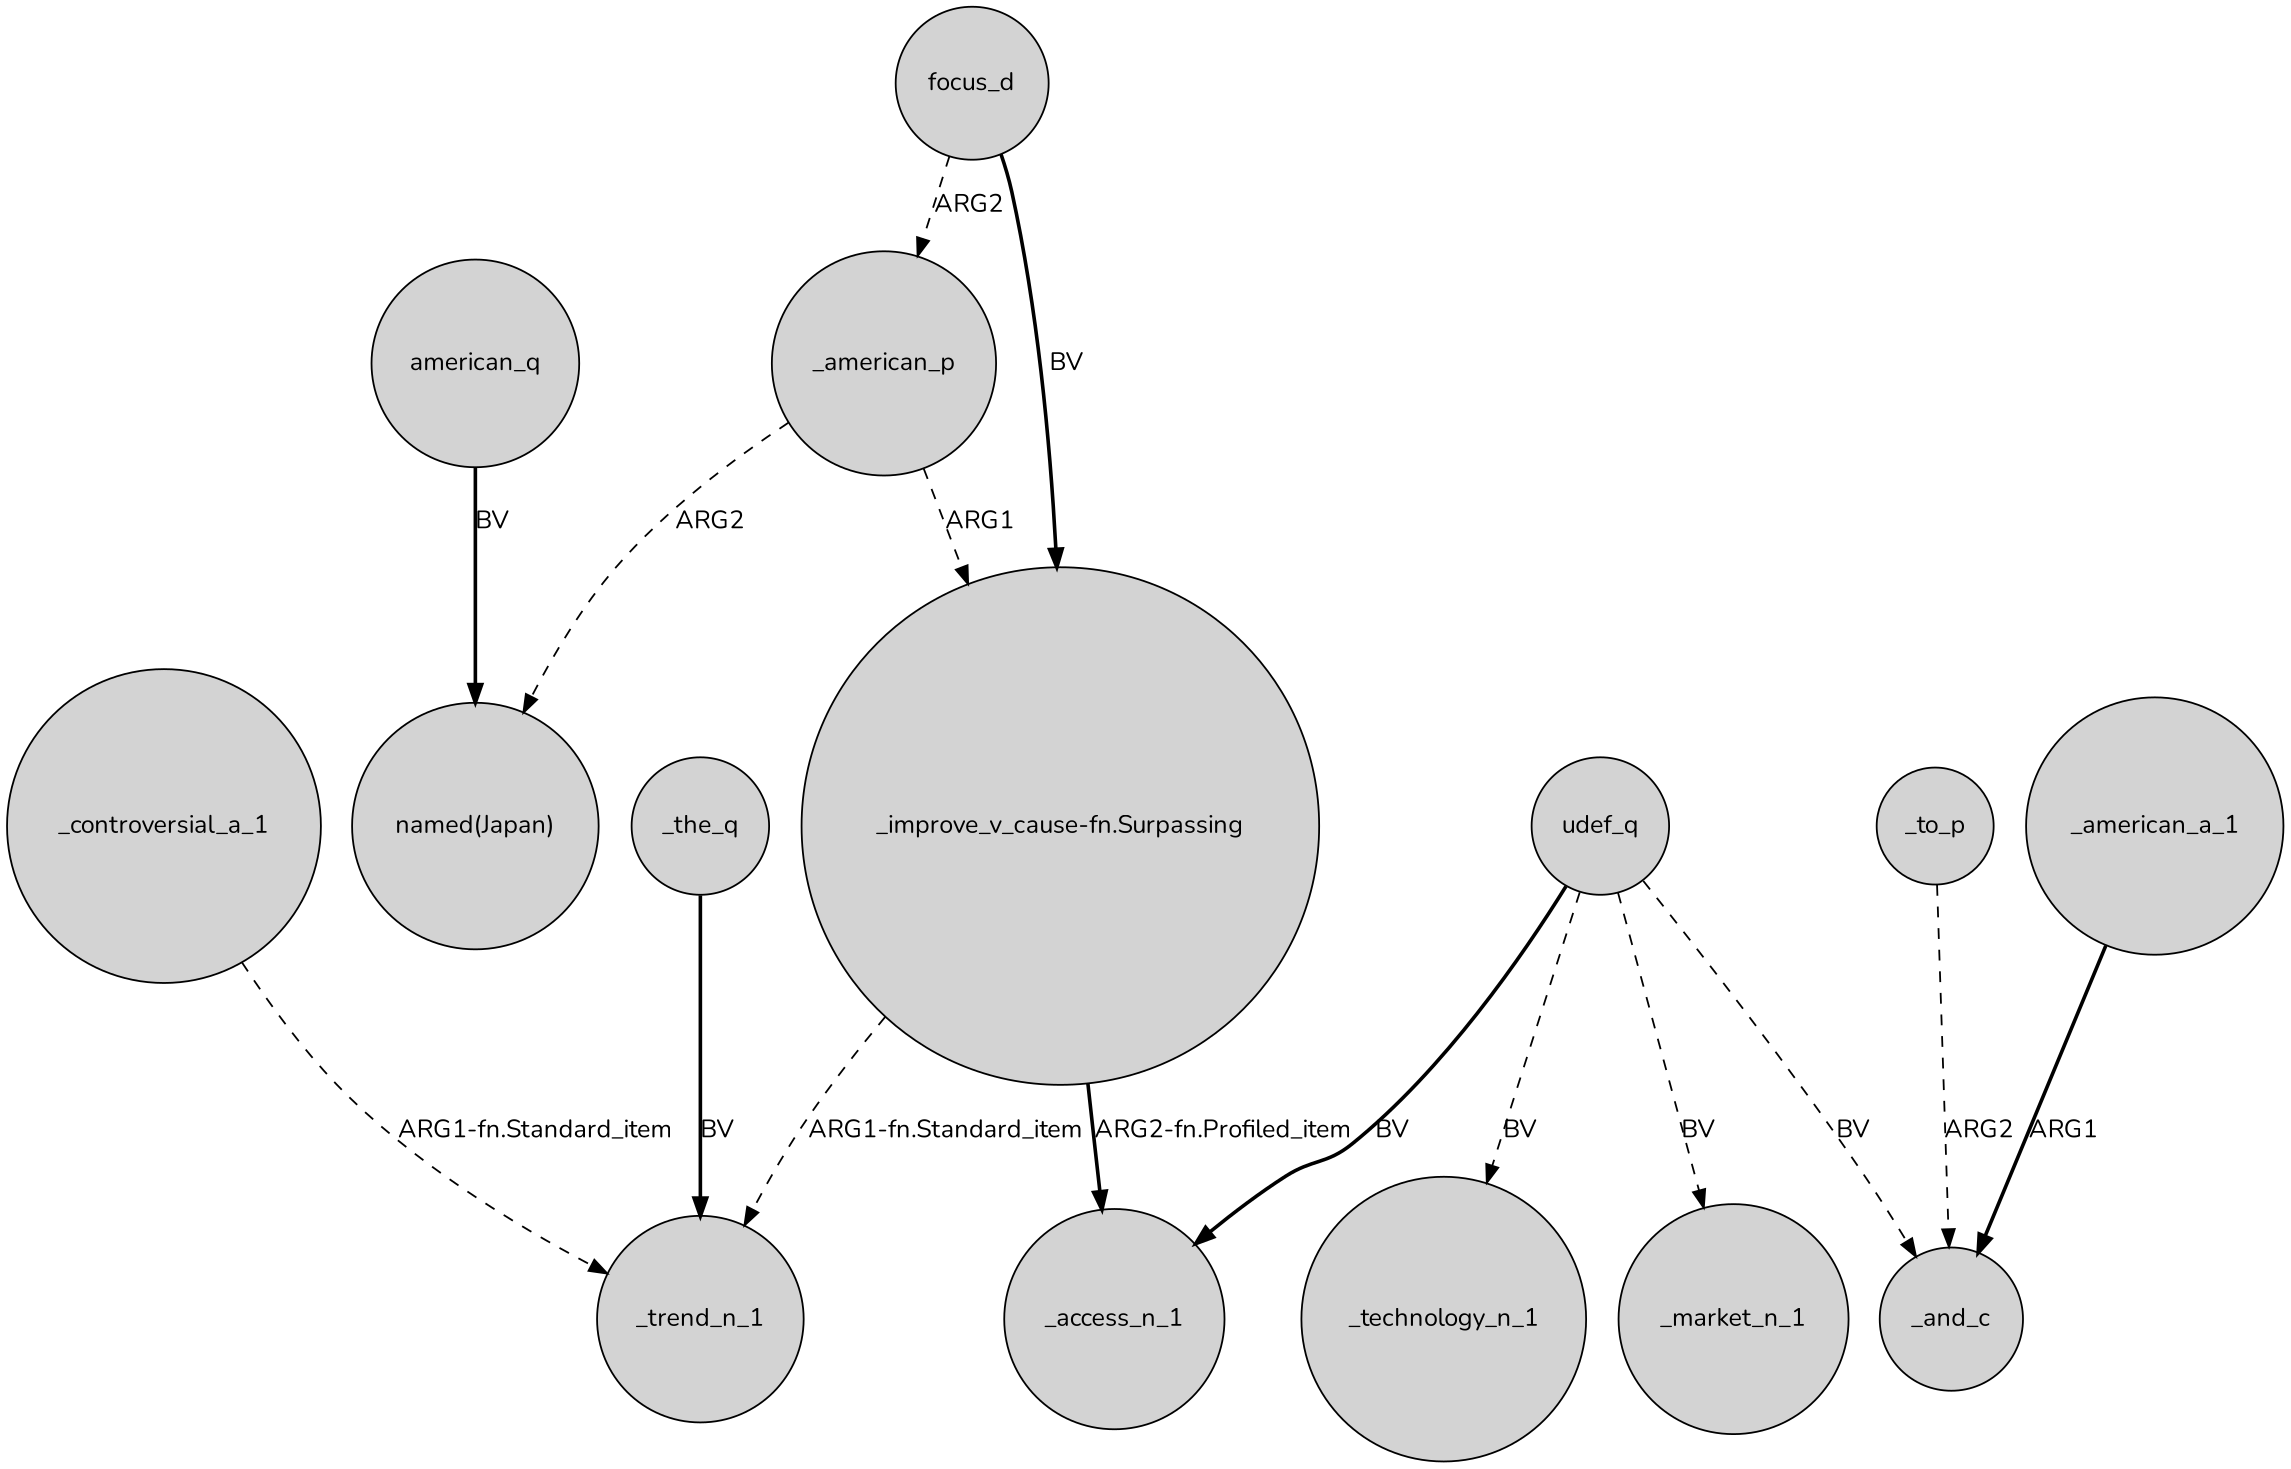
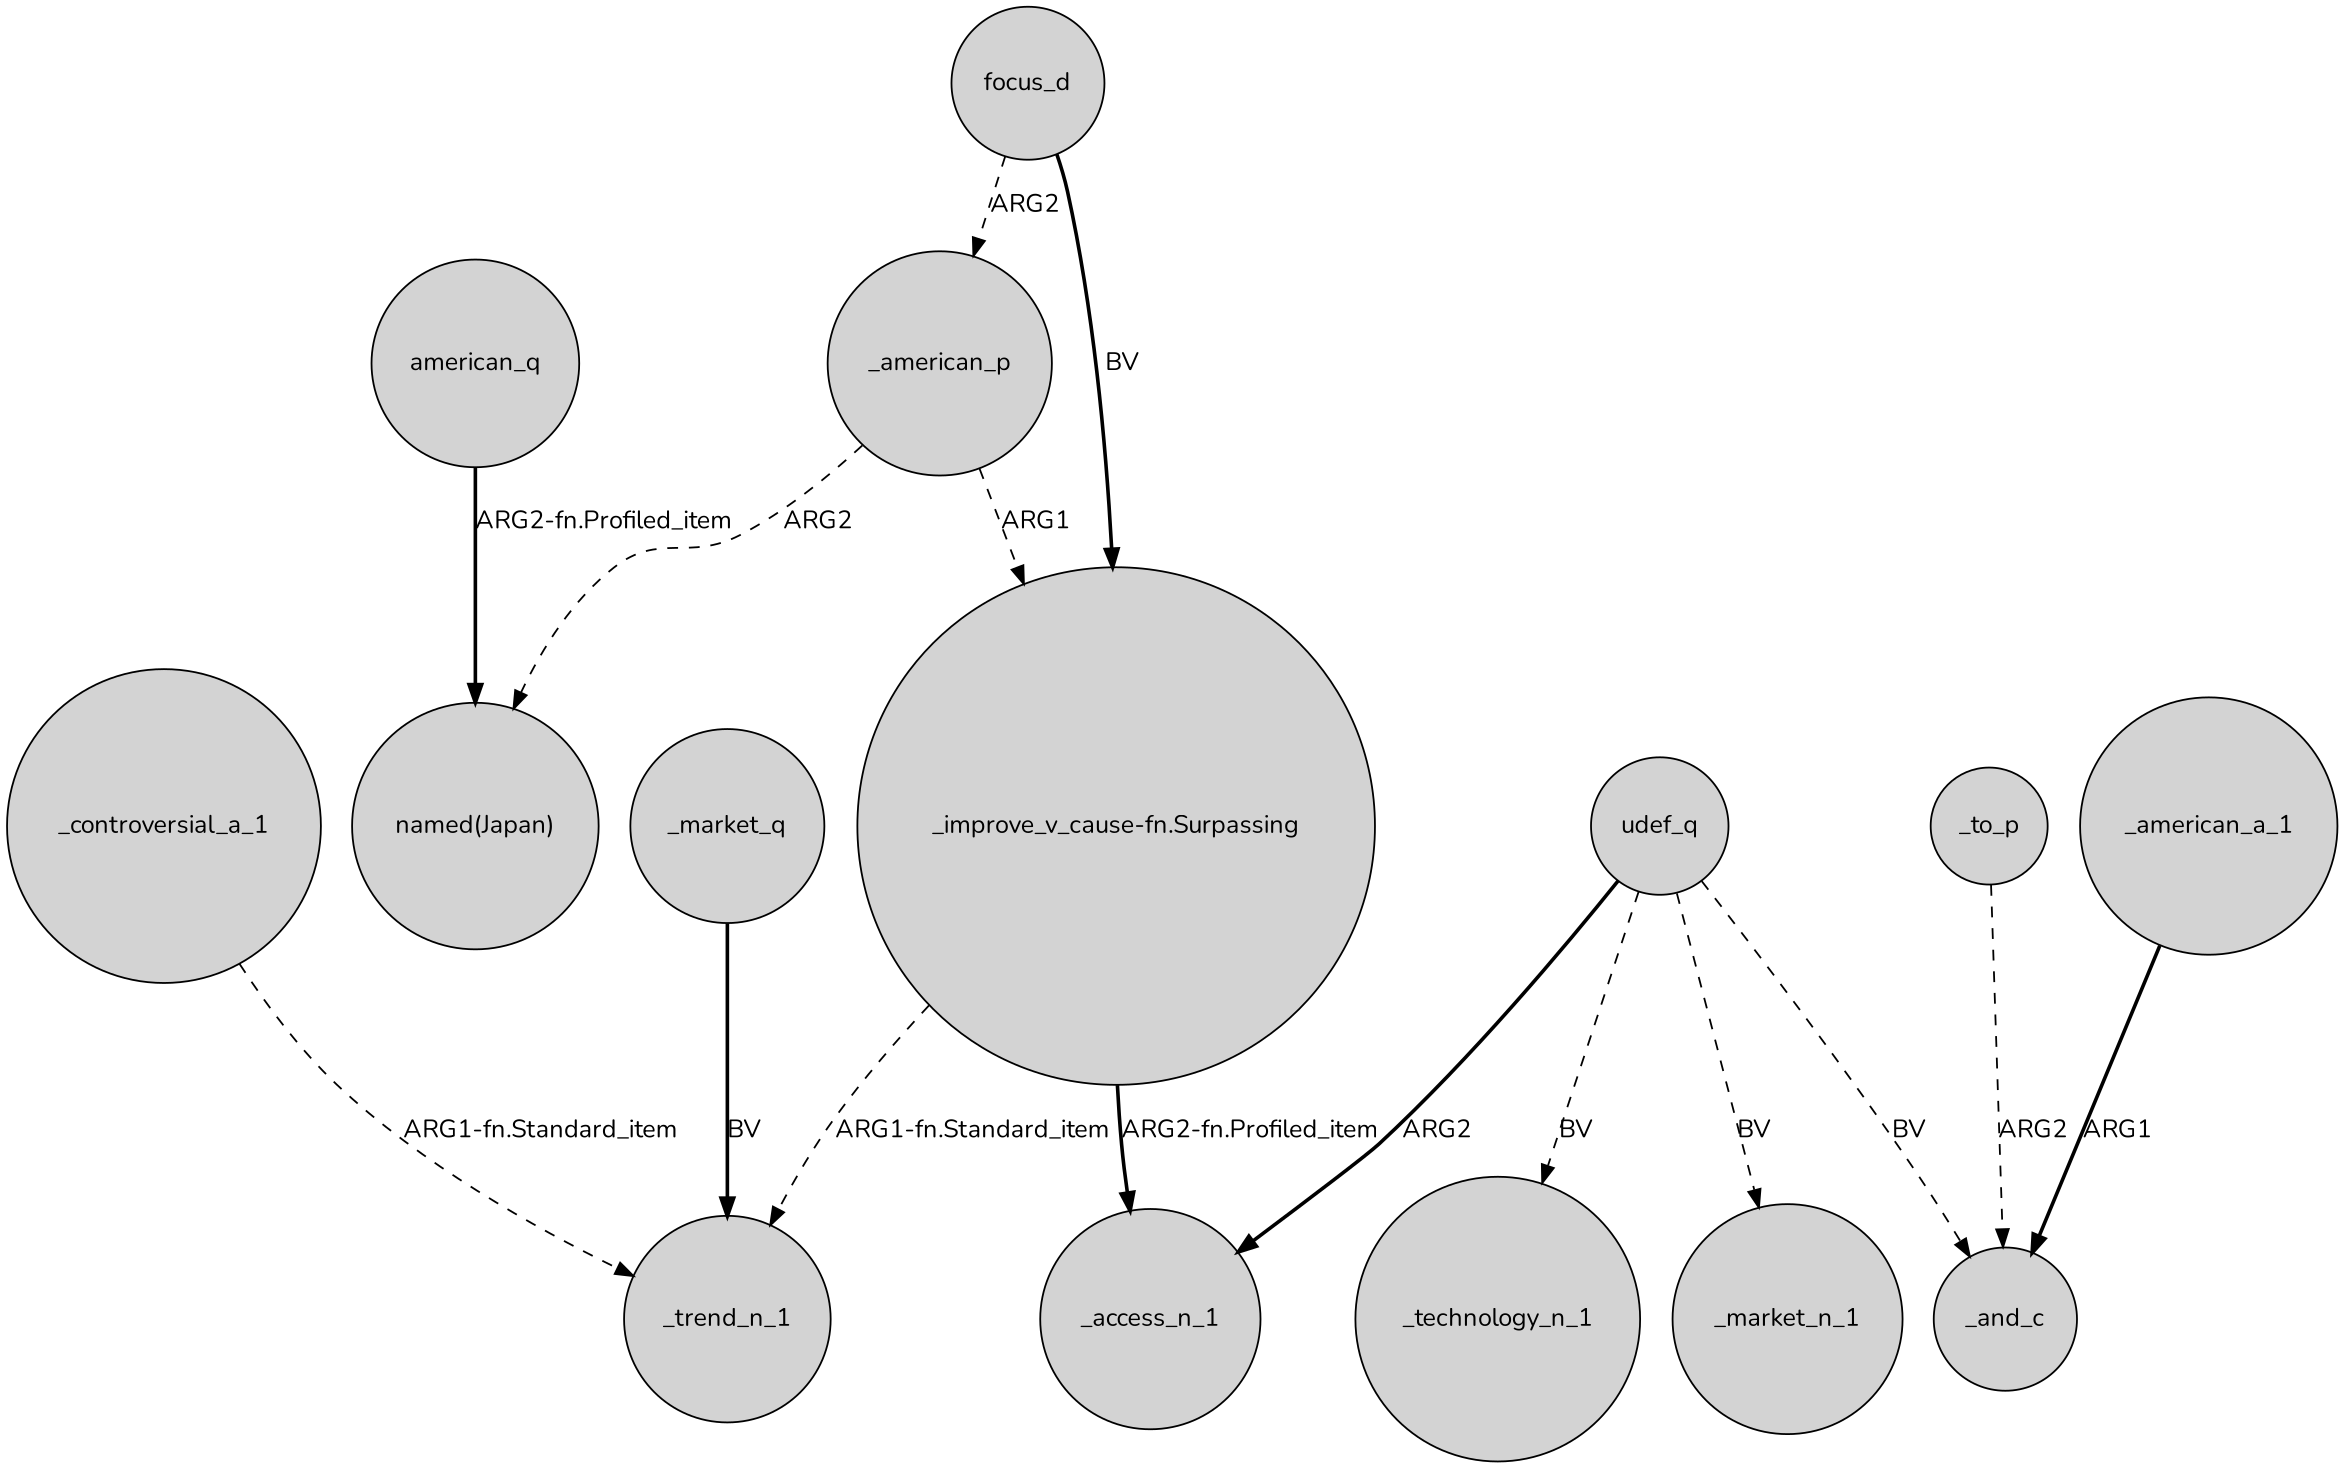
(492, 522) -> (604, 522)
(700, 826) -> (727, 826)
(1392, 1130) -> (1437, 1130)
